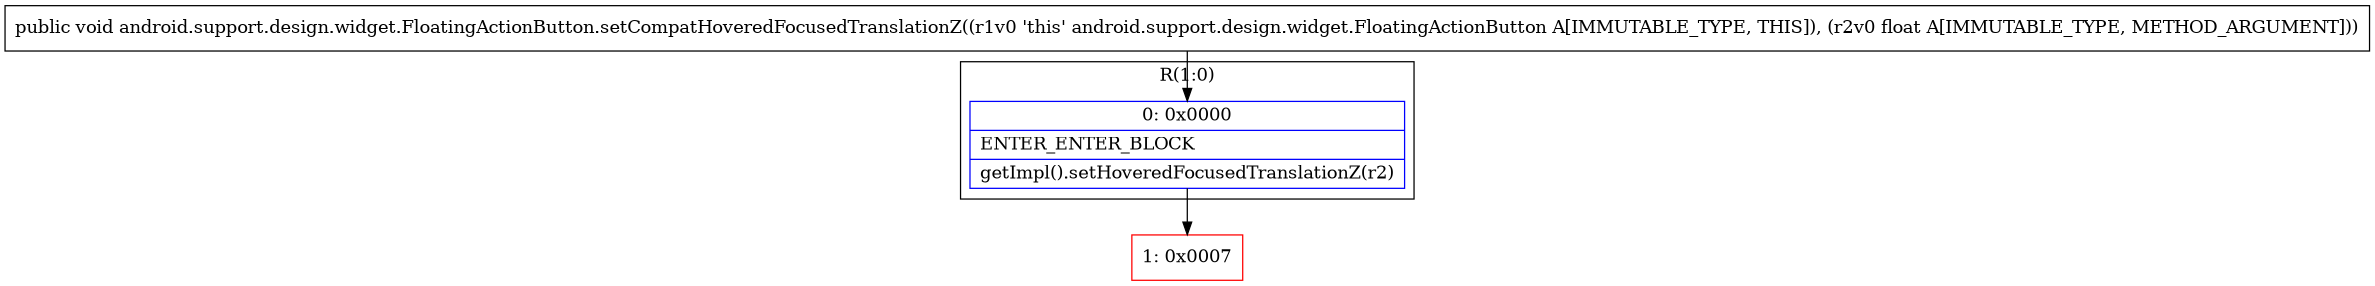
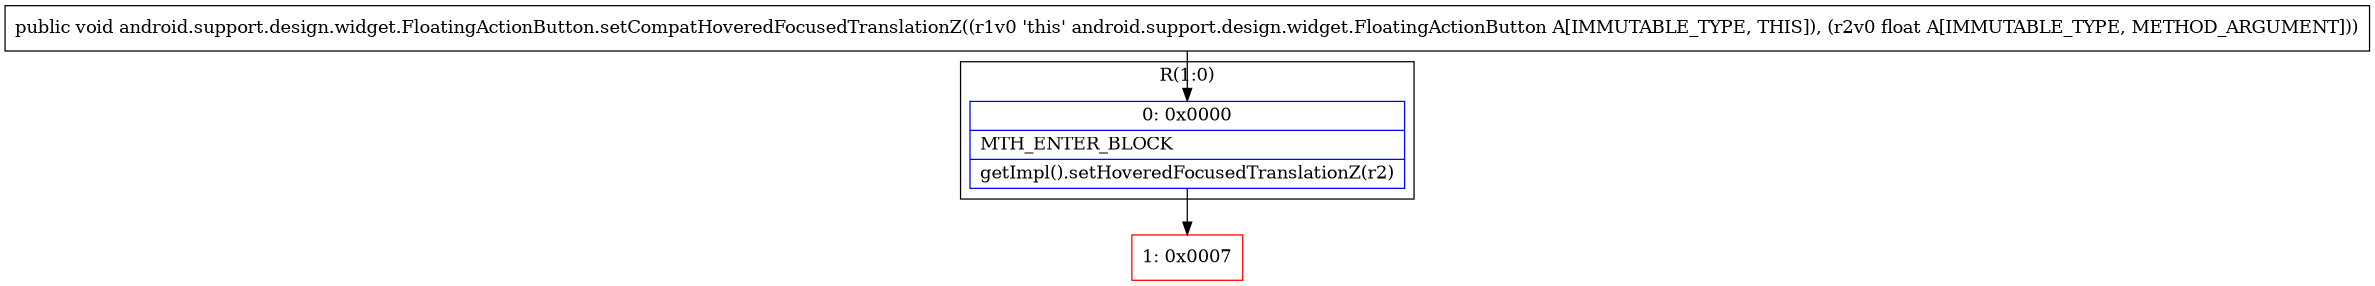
(1088, 144) -> (1077, 144)
